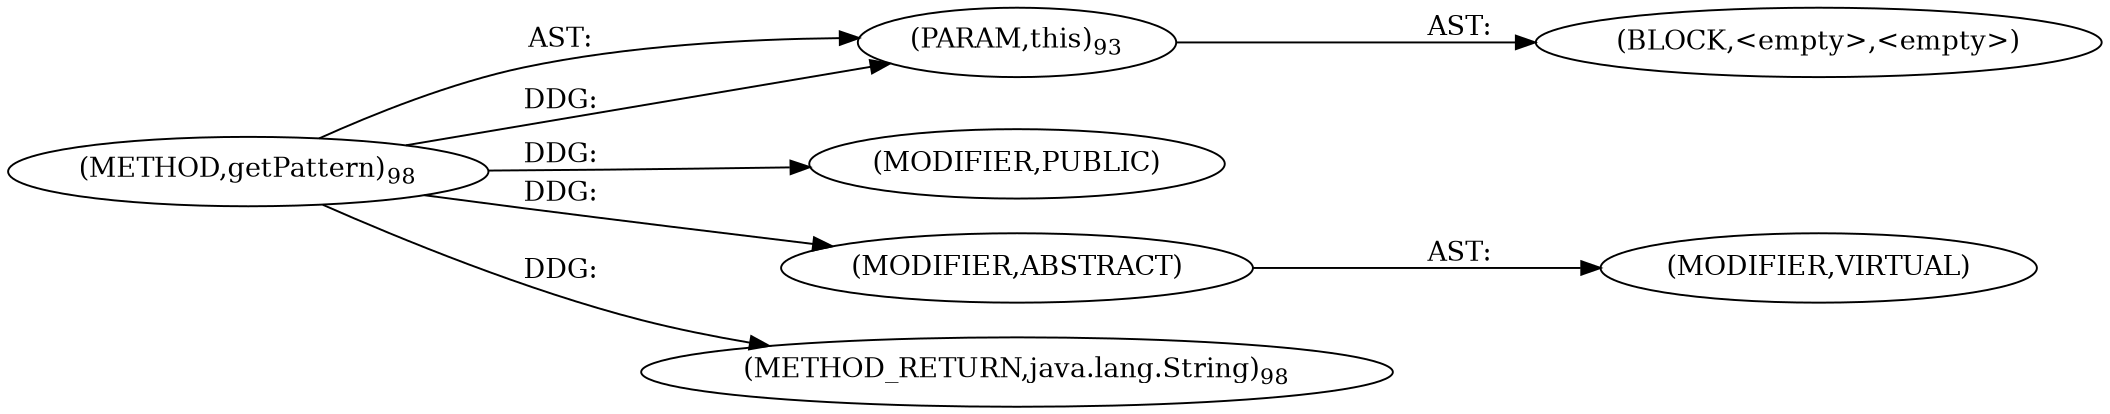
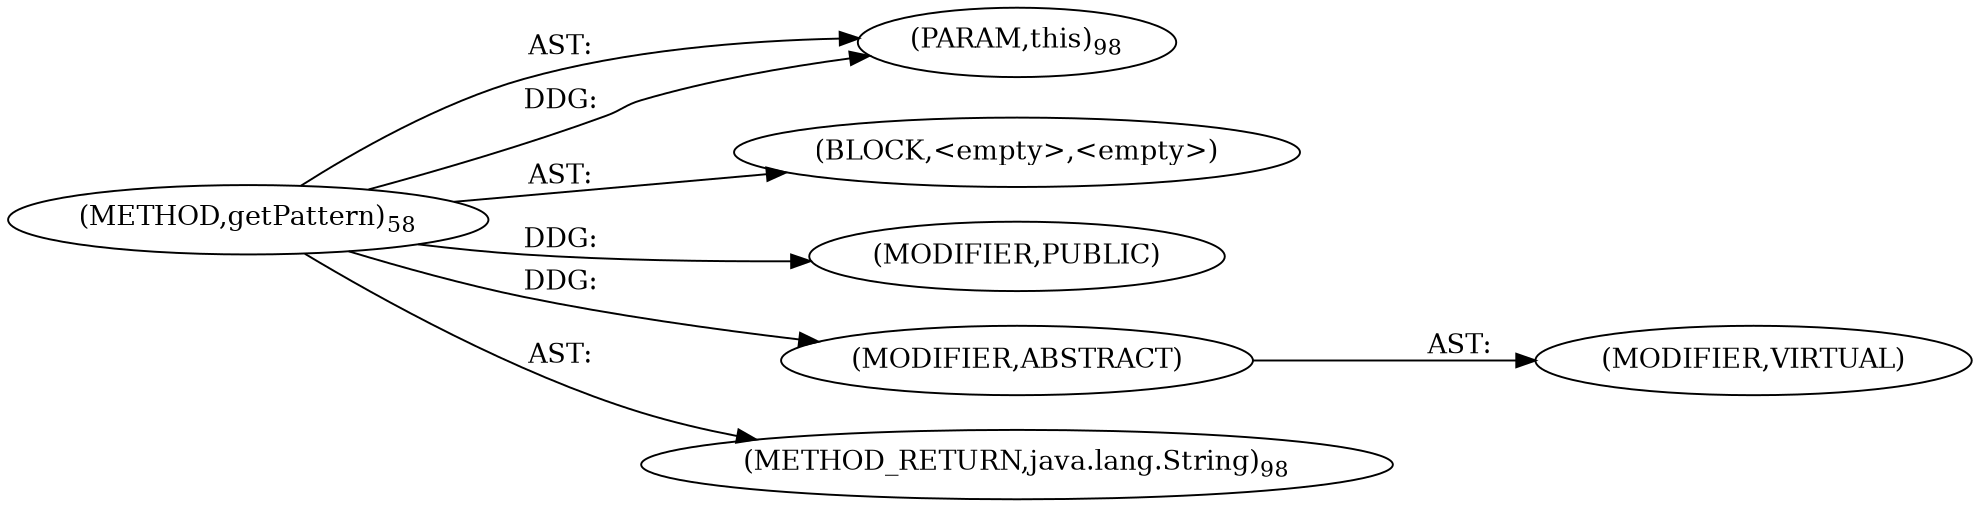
(1109, 40) -> (1109, 40)
(1346, 42) -> (610, 188)
(403, 169) -> (403, 217)
(565, 271) -> (565, 356)
